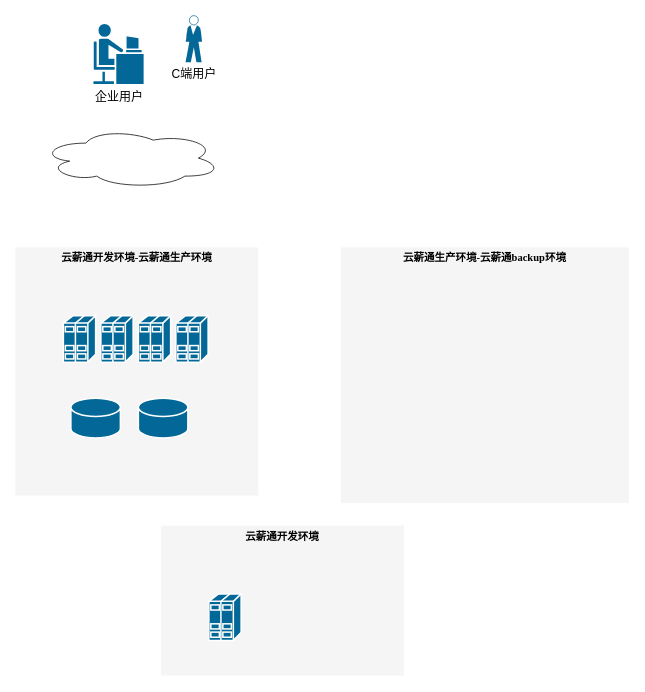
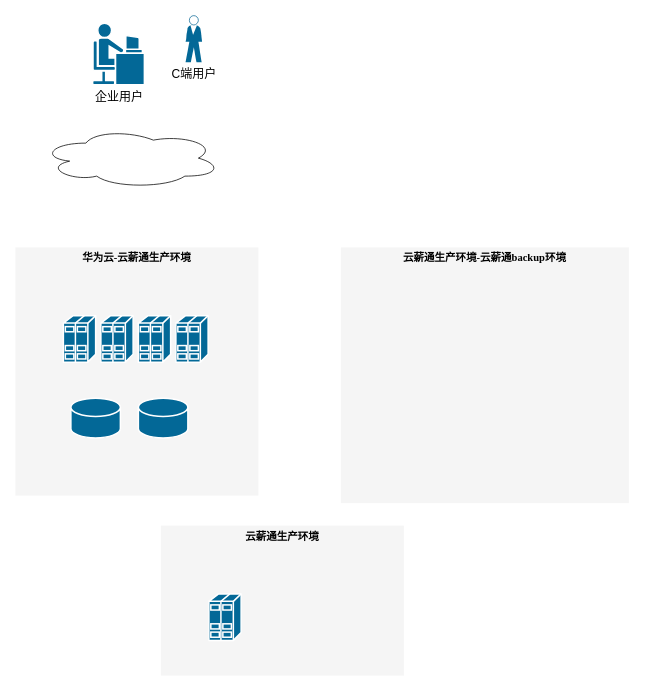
(137, 259) -> (137, 259)
(282, 537) -> (282, 537)
